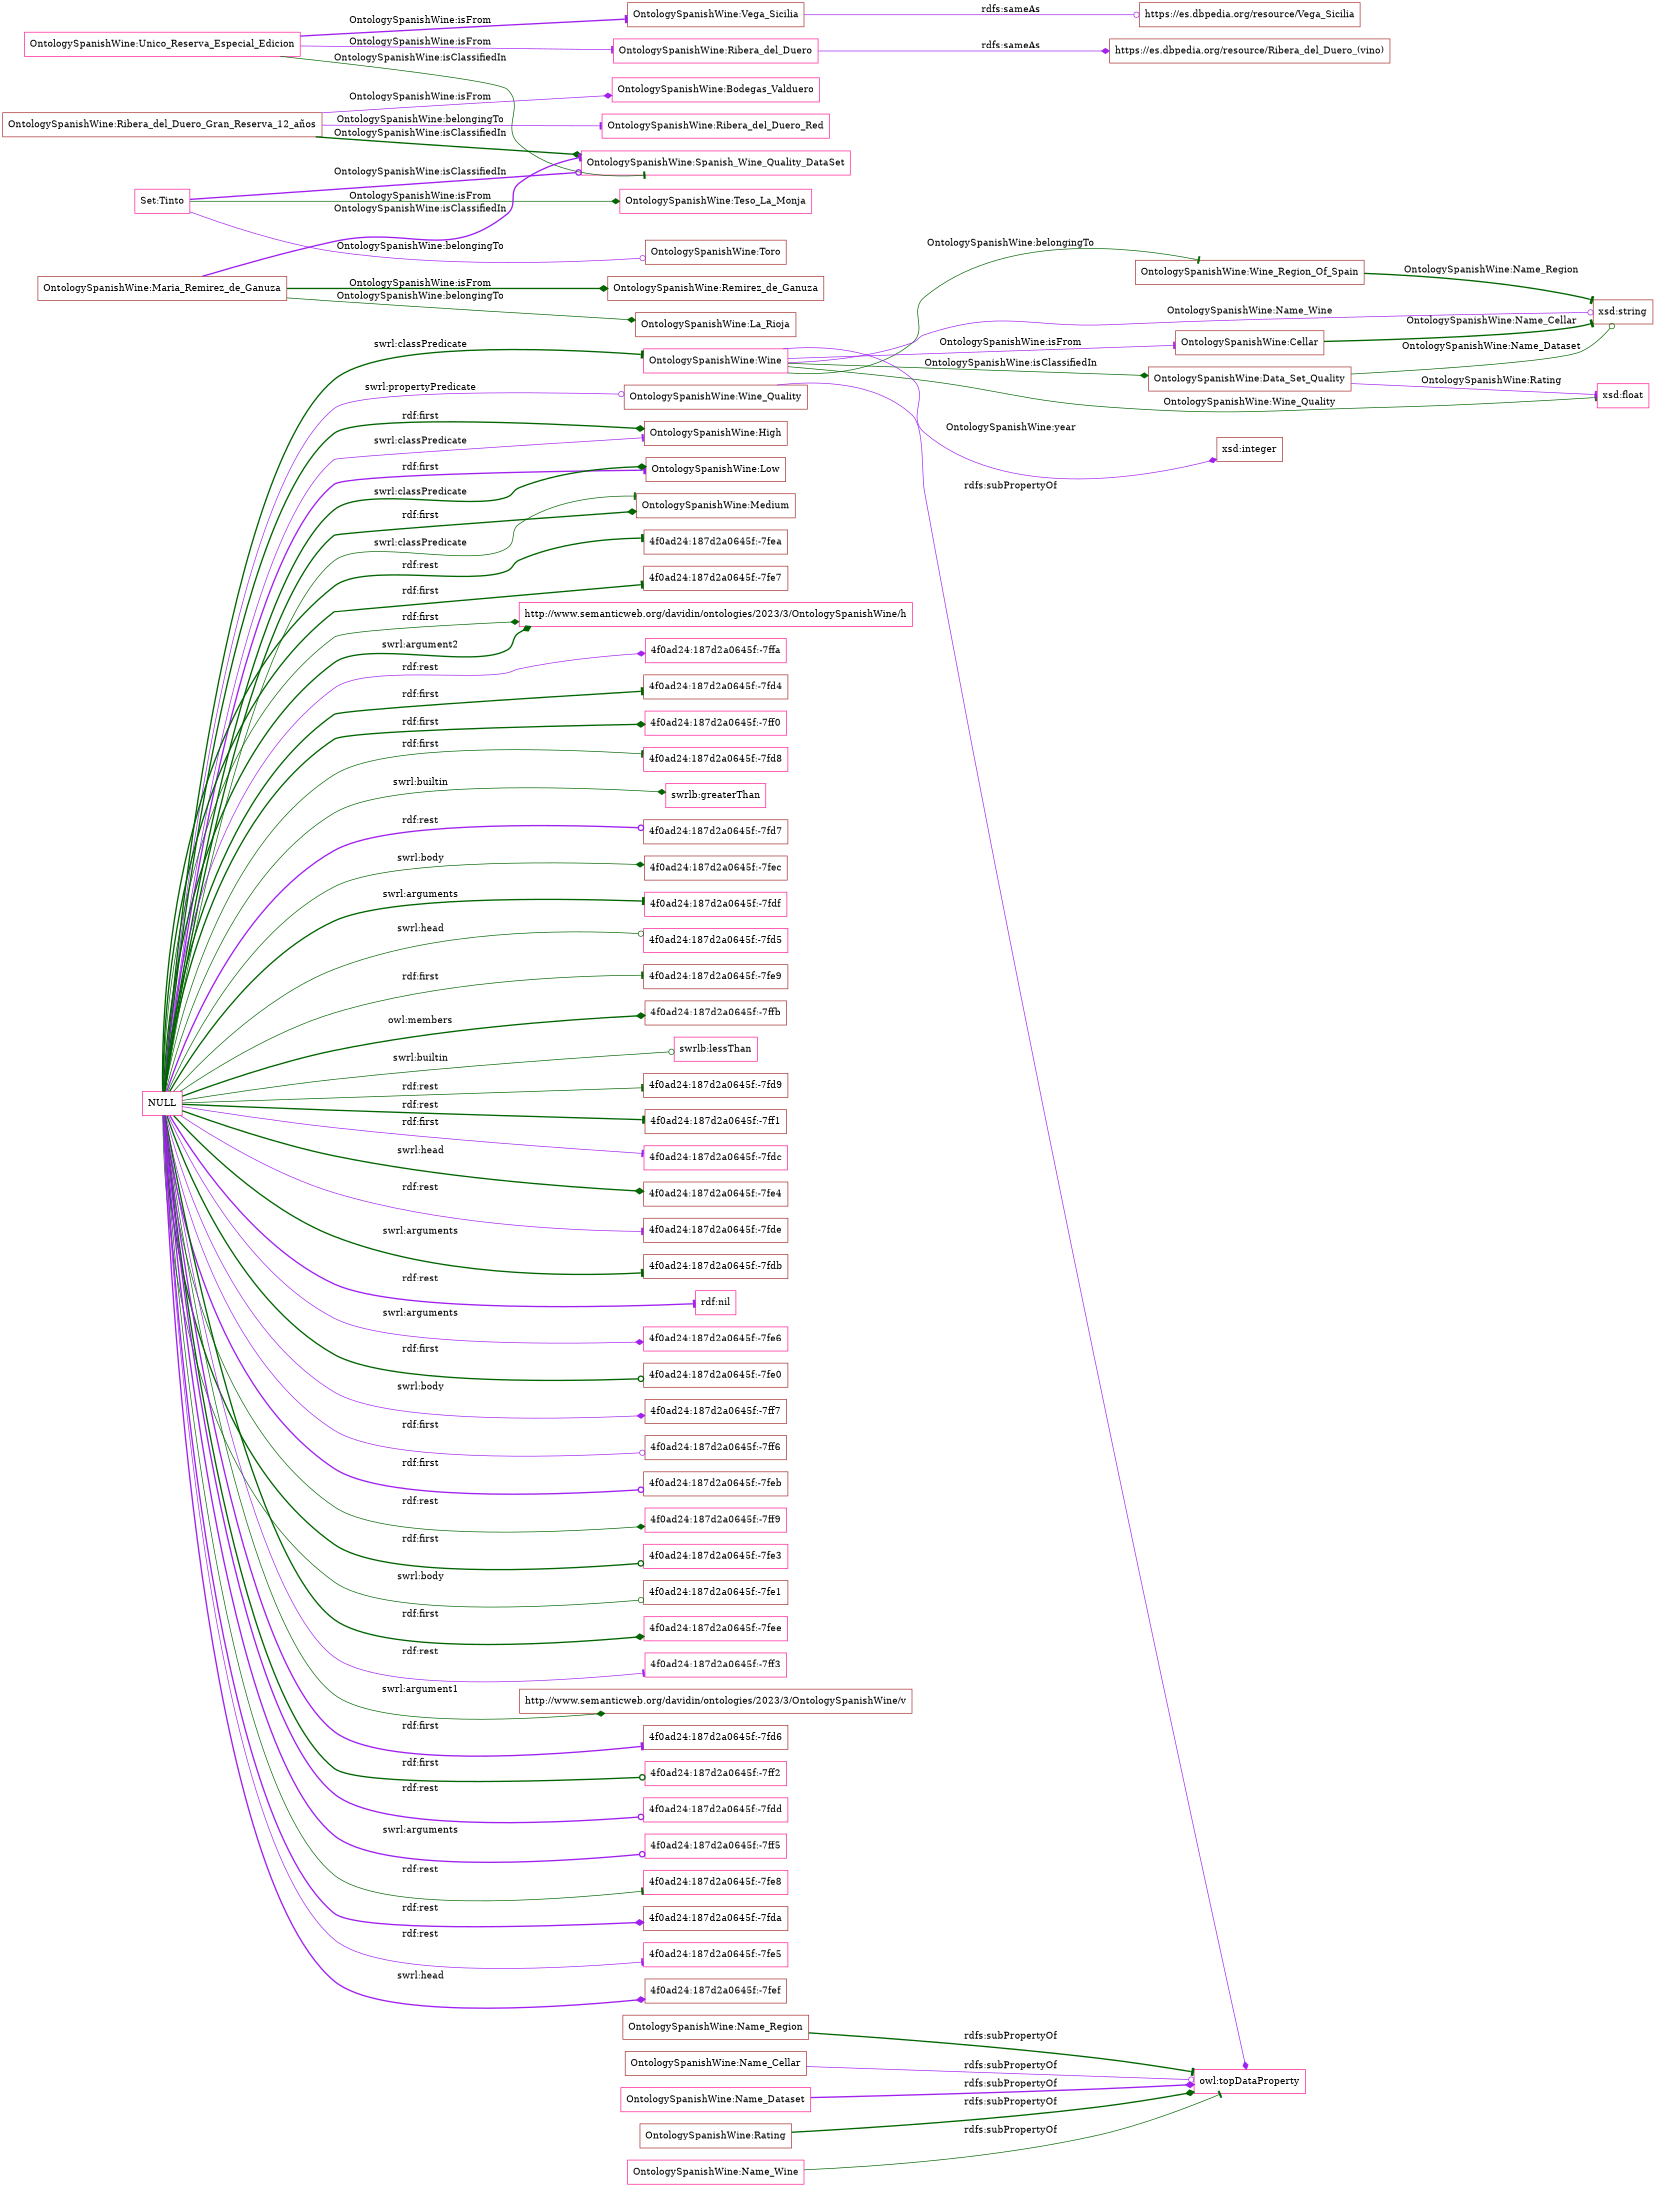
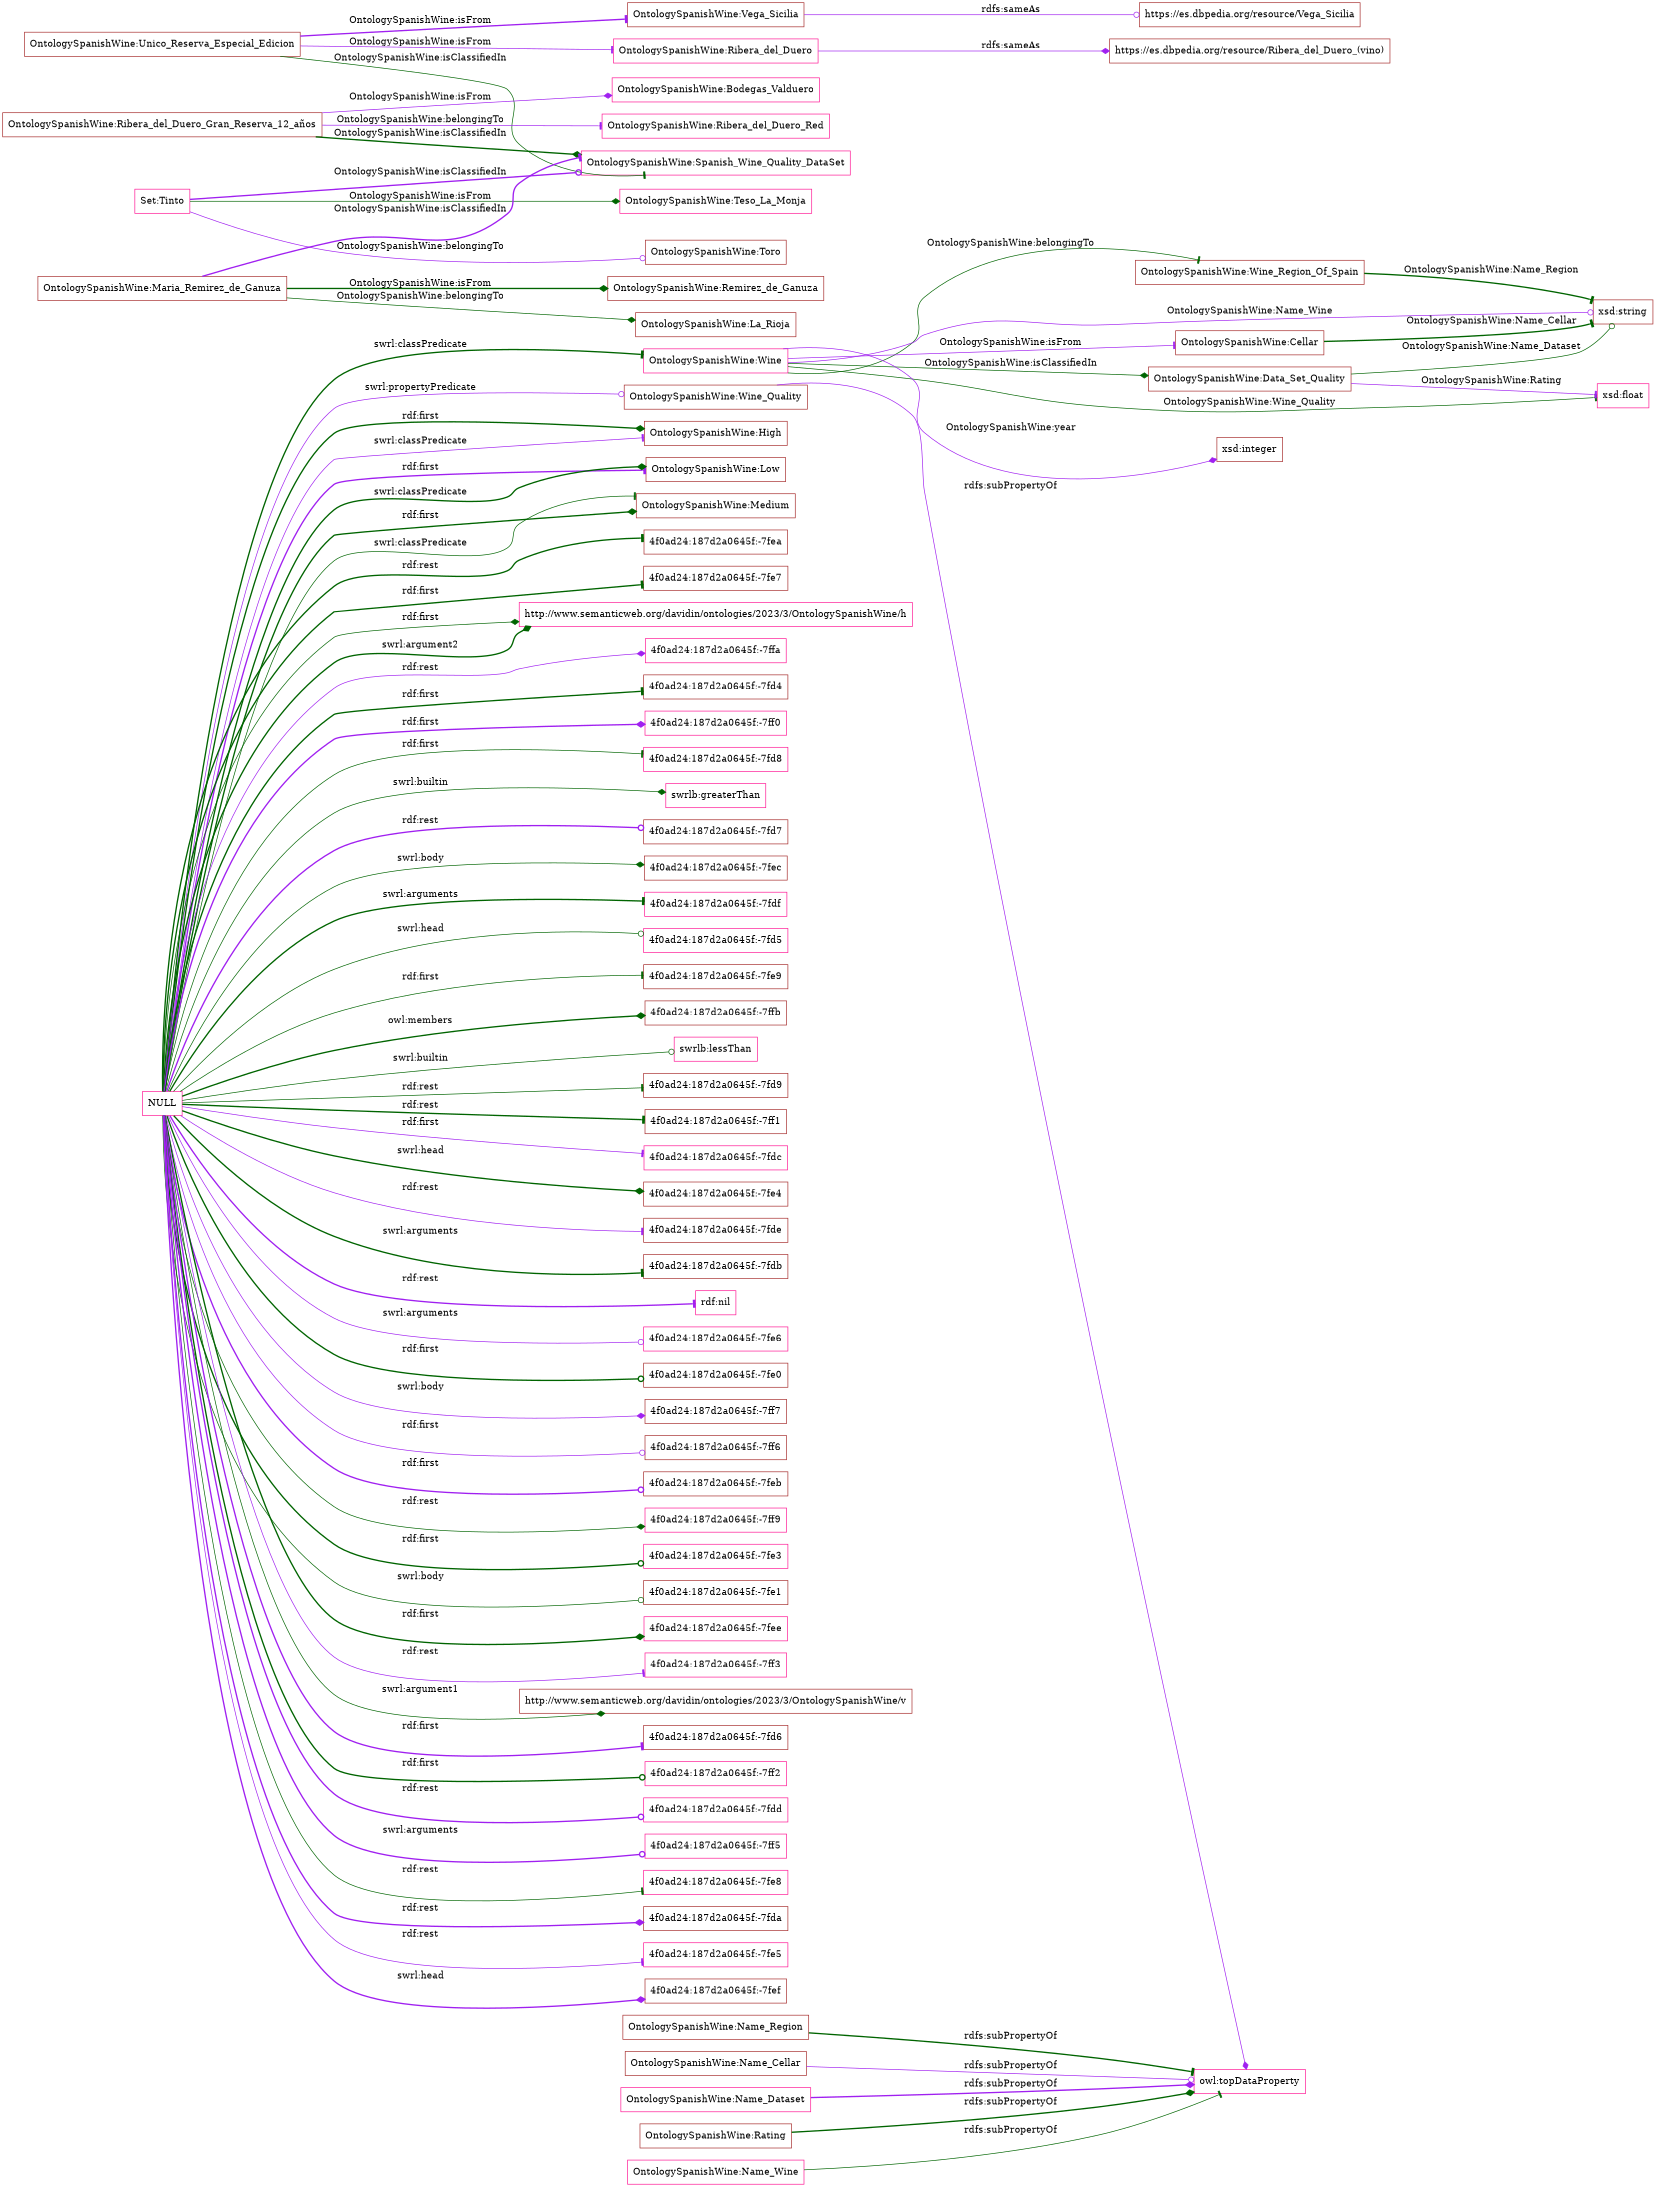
(162, 44) -> (162, 44)
(297, 771) -> (297, 771)
(352, 1325) -> (353, 1325)
